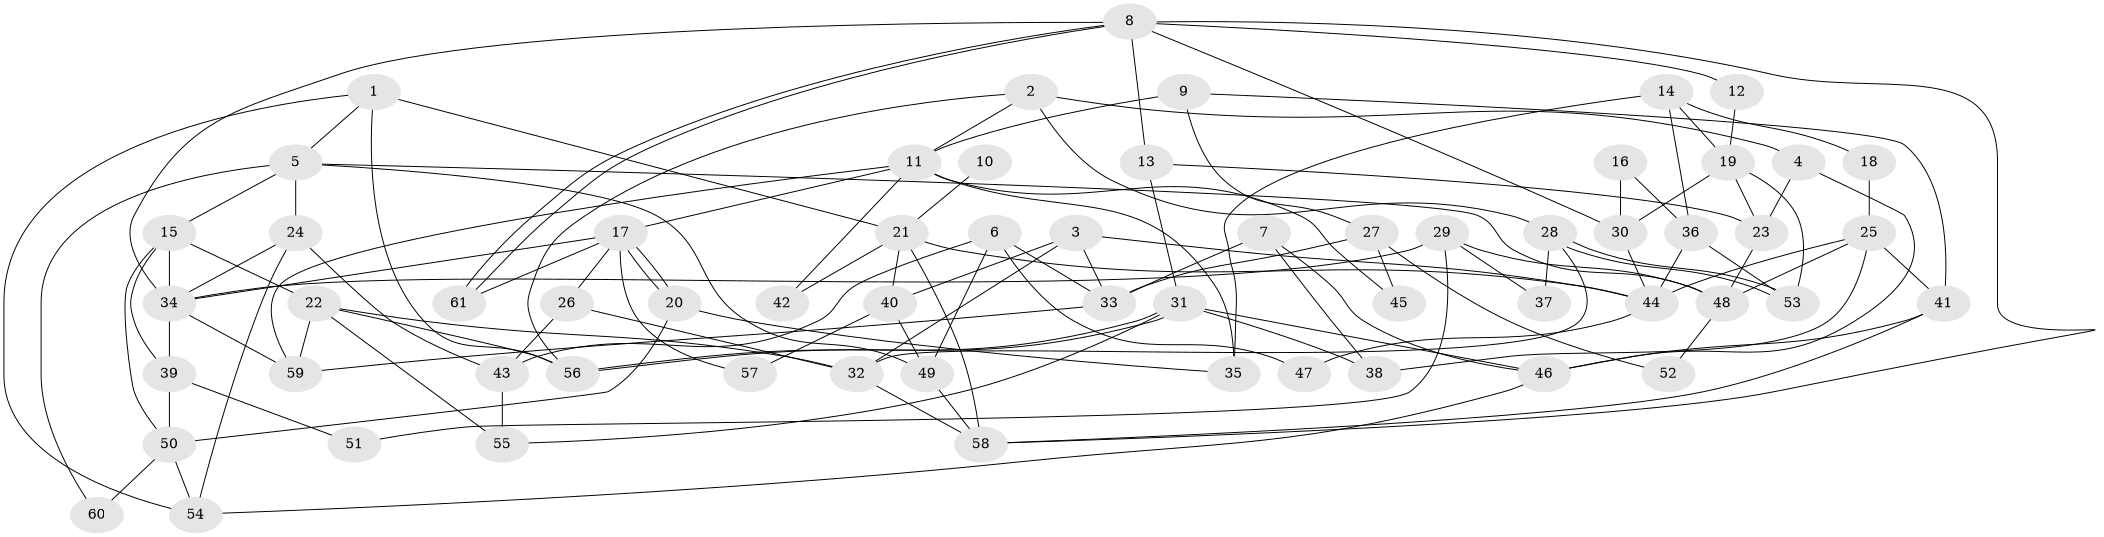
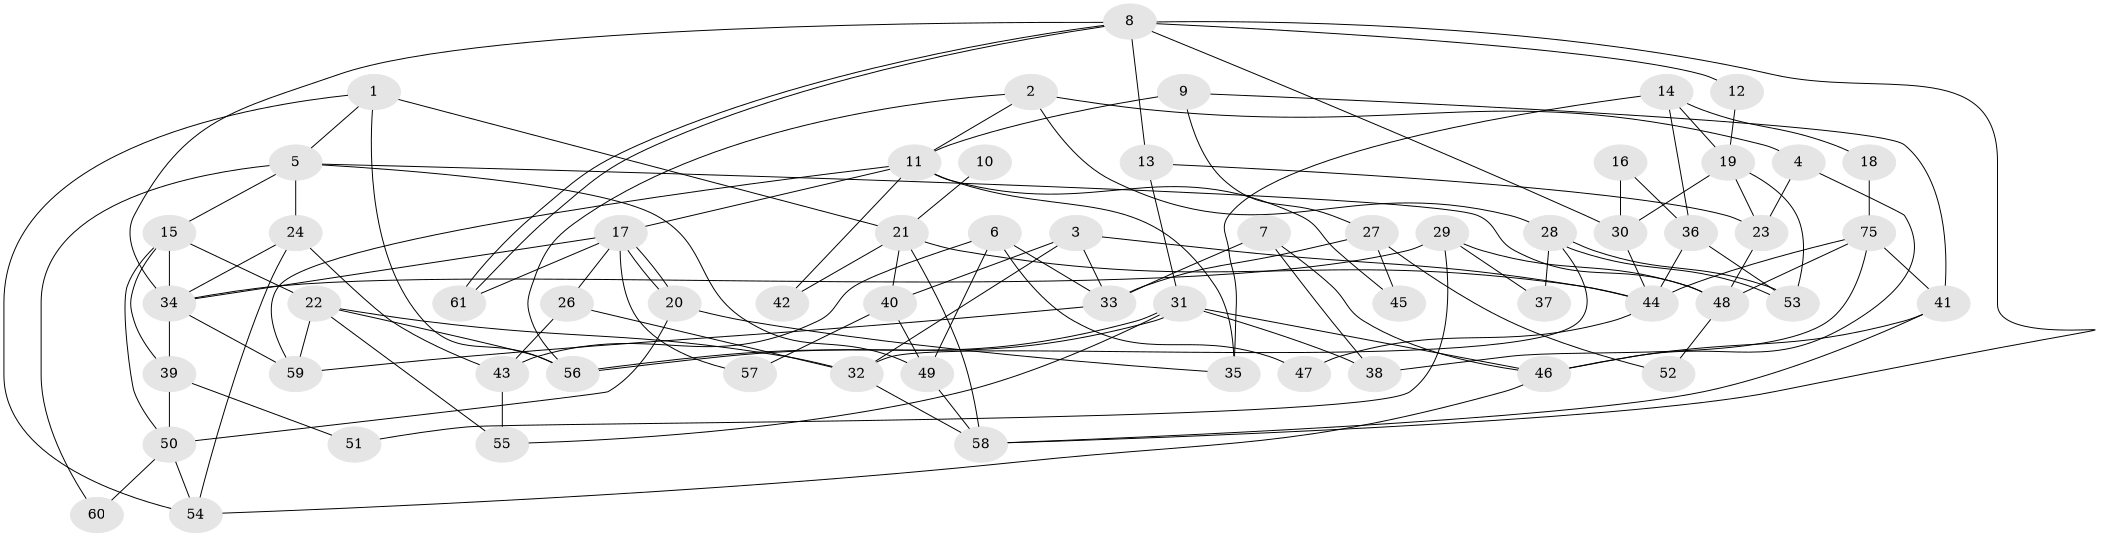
(1869, 233) -> (1869, 233)
